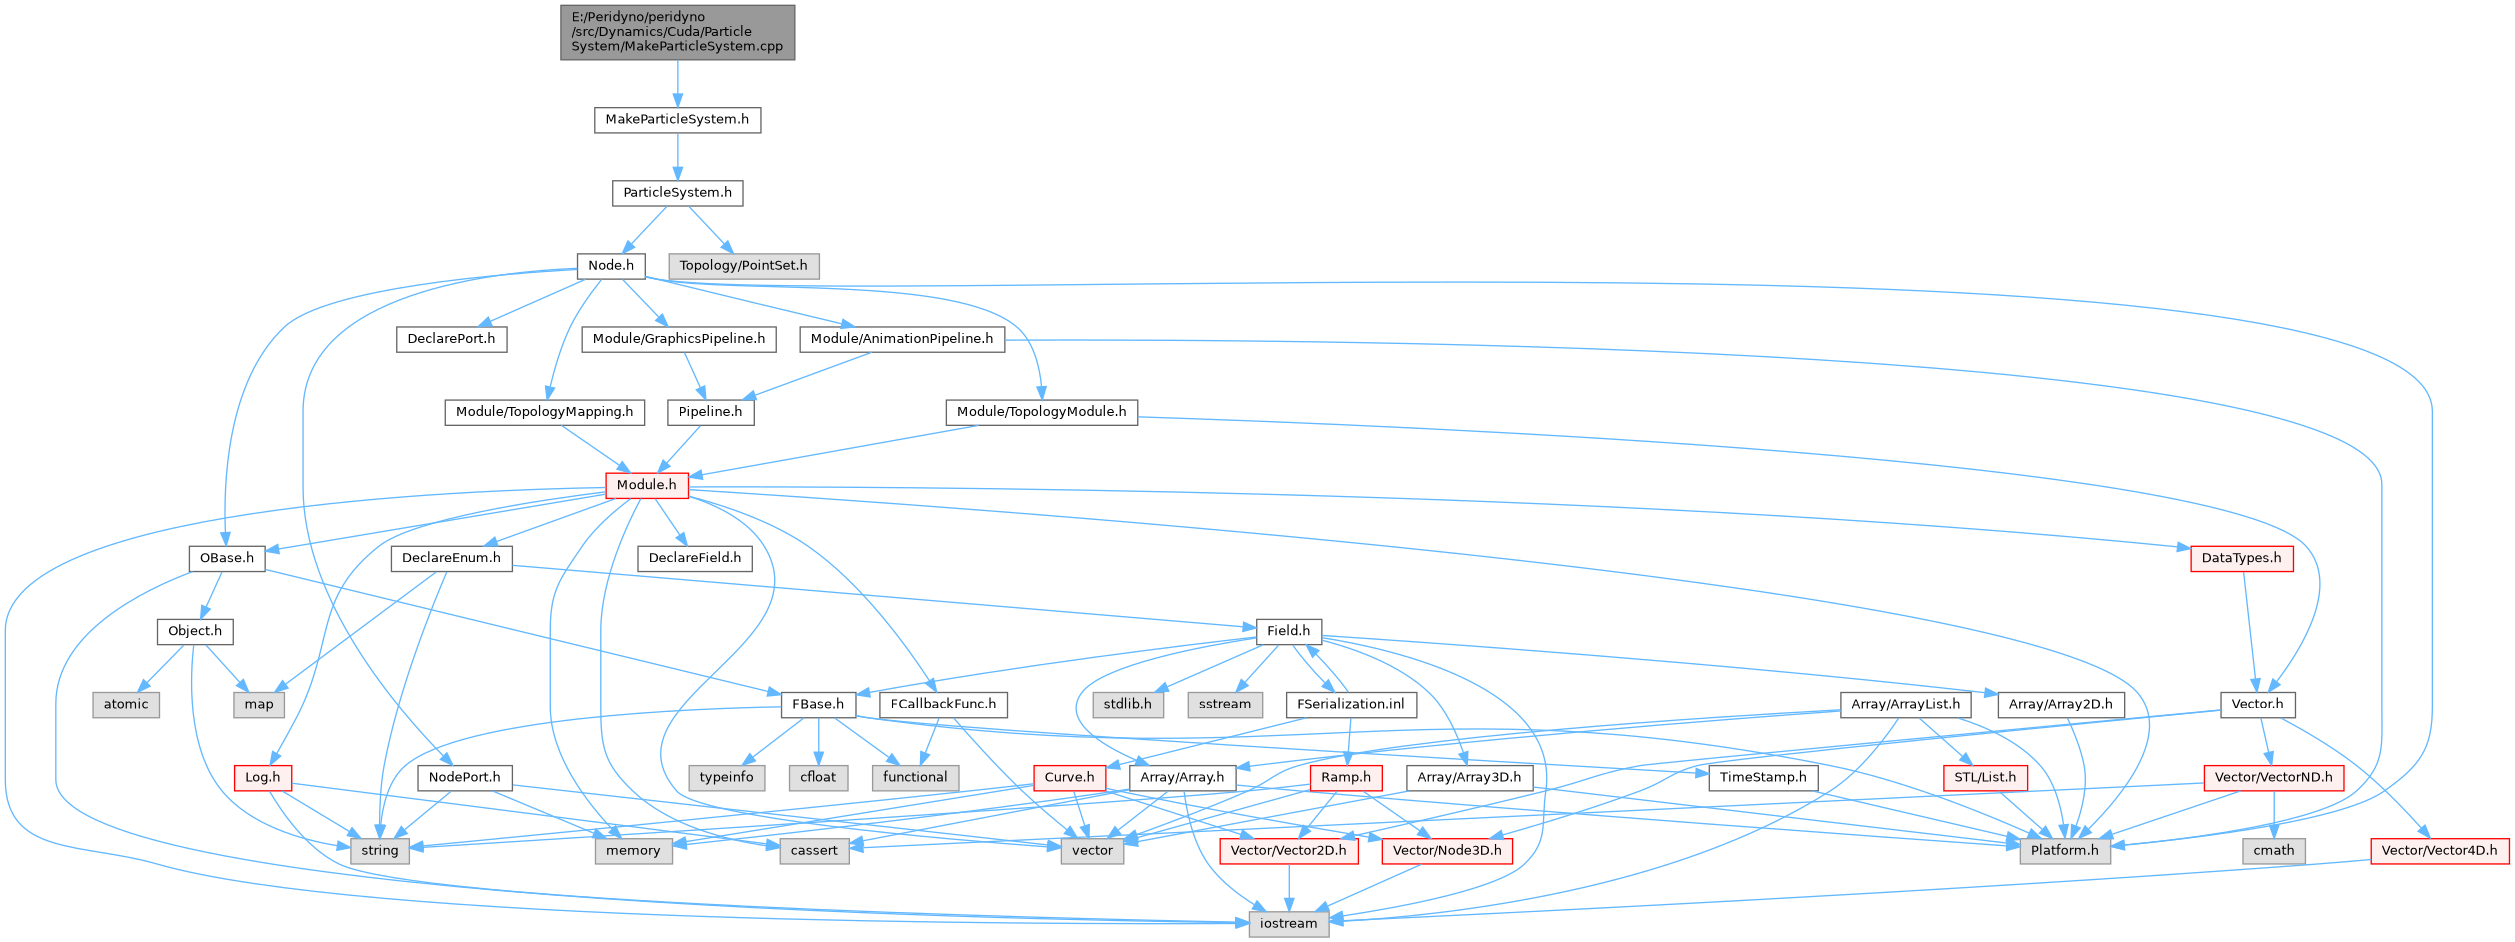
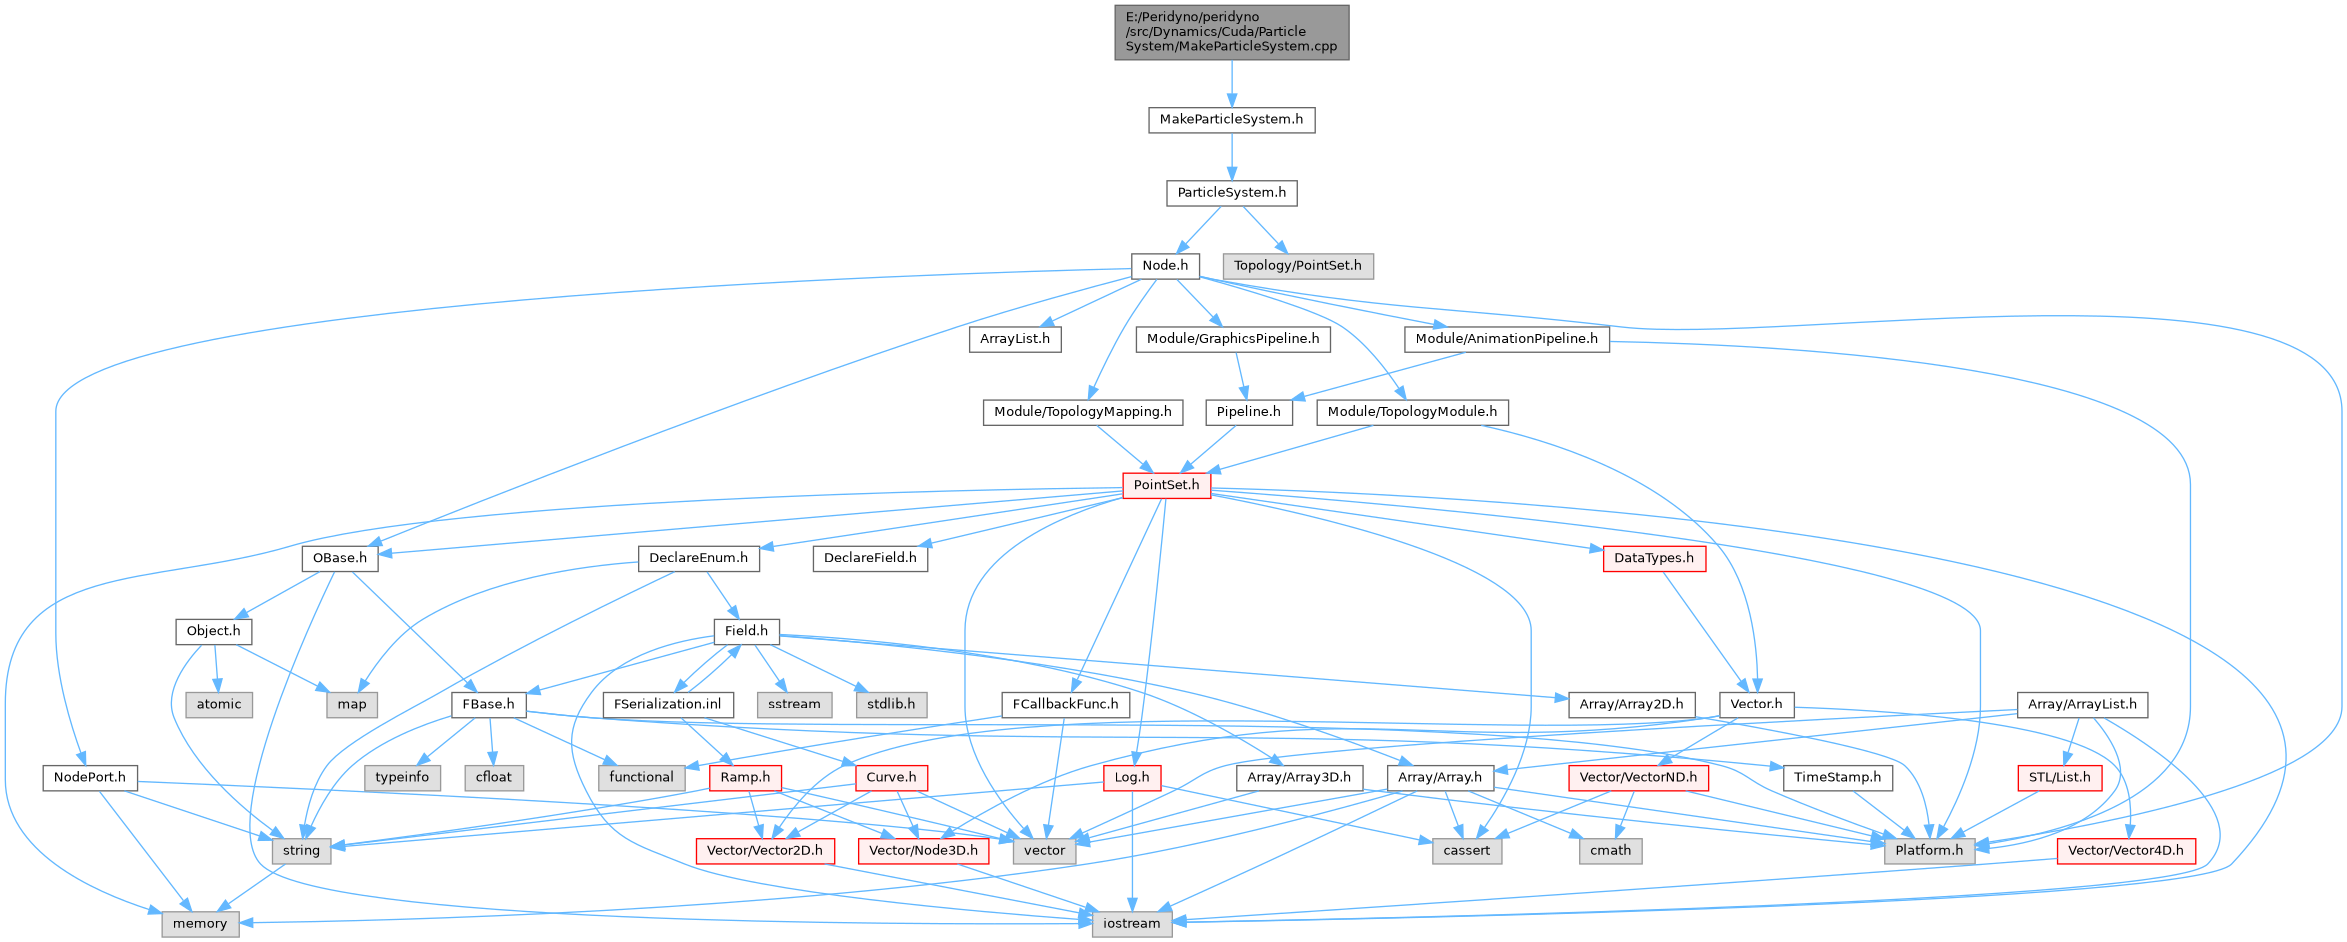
(452, 340) -> (1015, 340)
(647, 486) -> (1167, 486)
(886, 809) -> (257, 884)
none -> (1519, 812)
